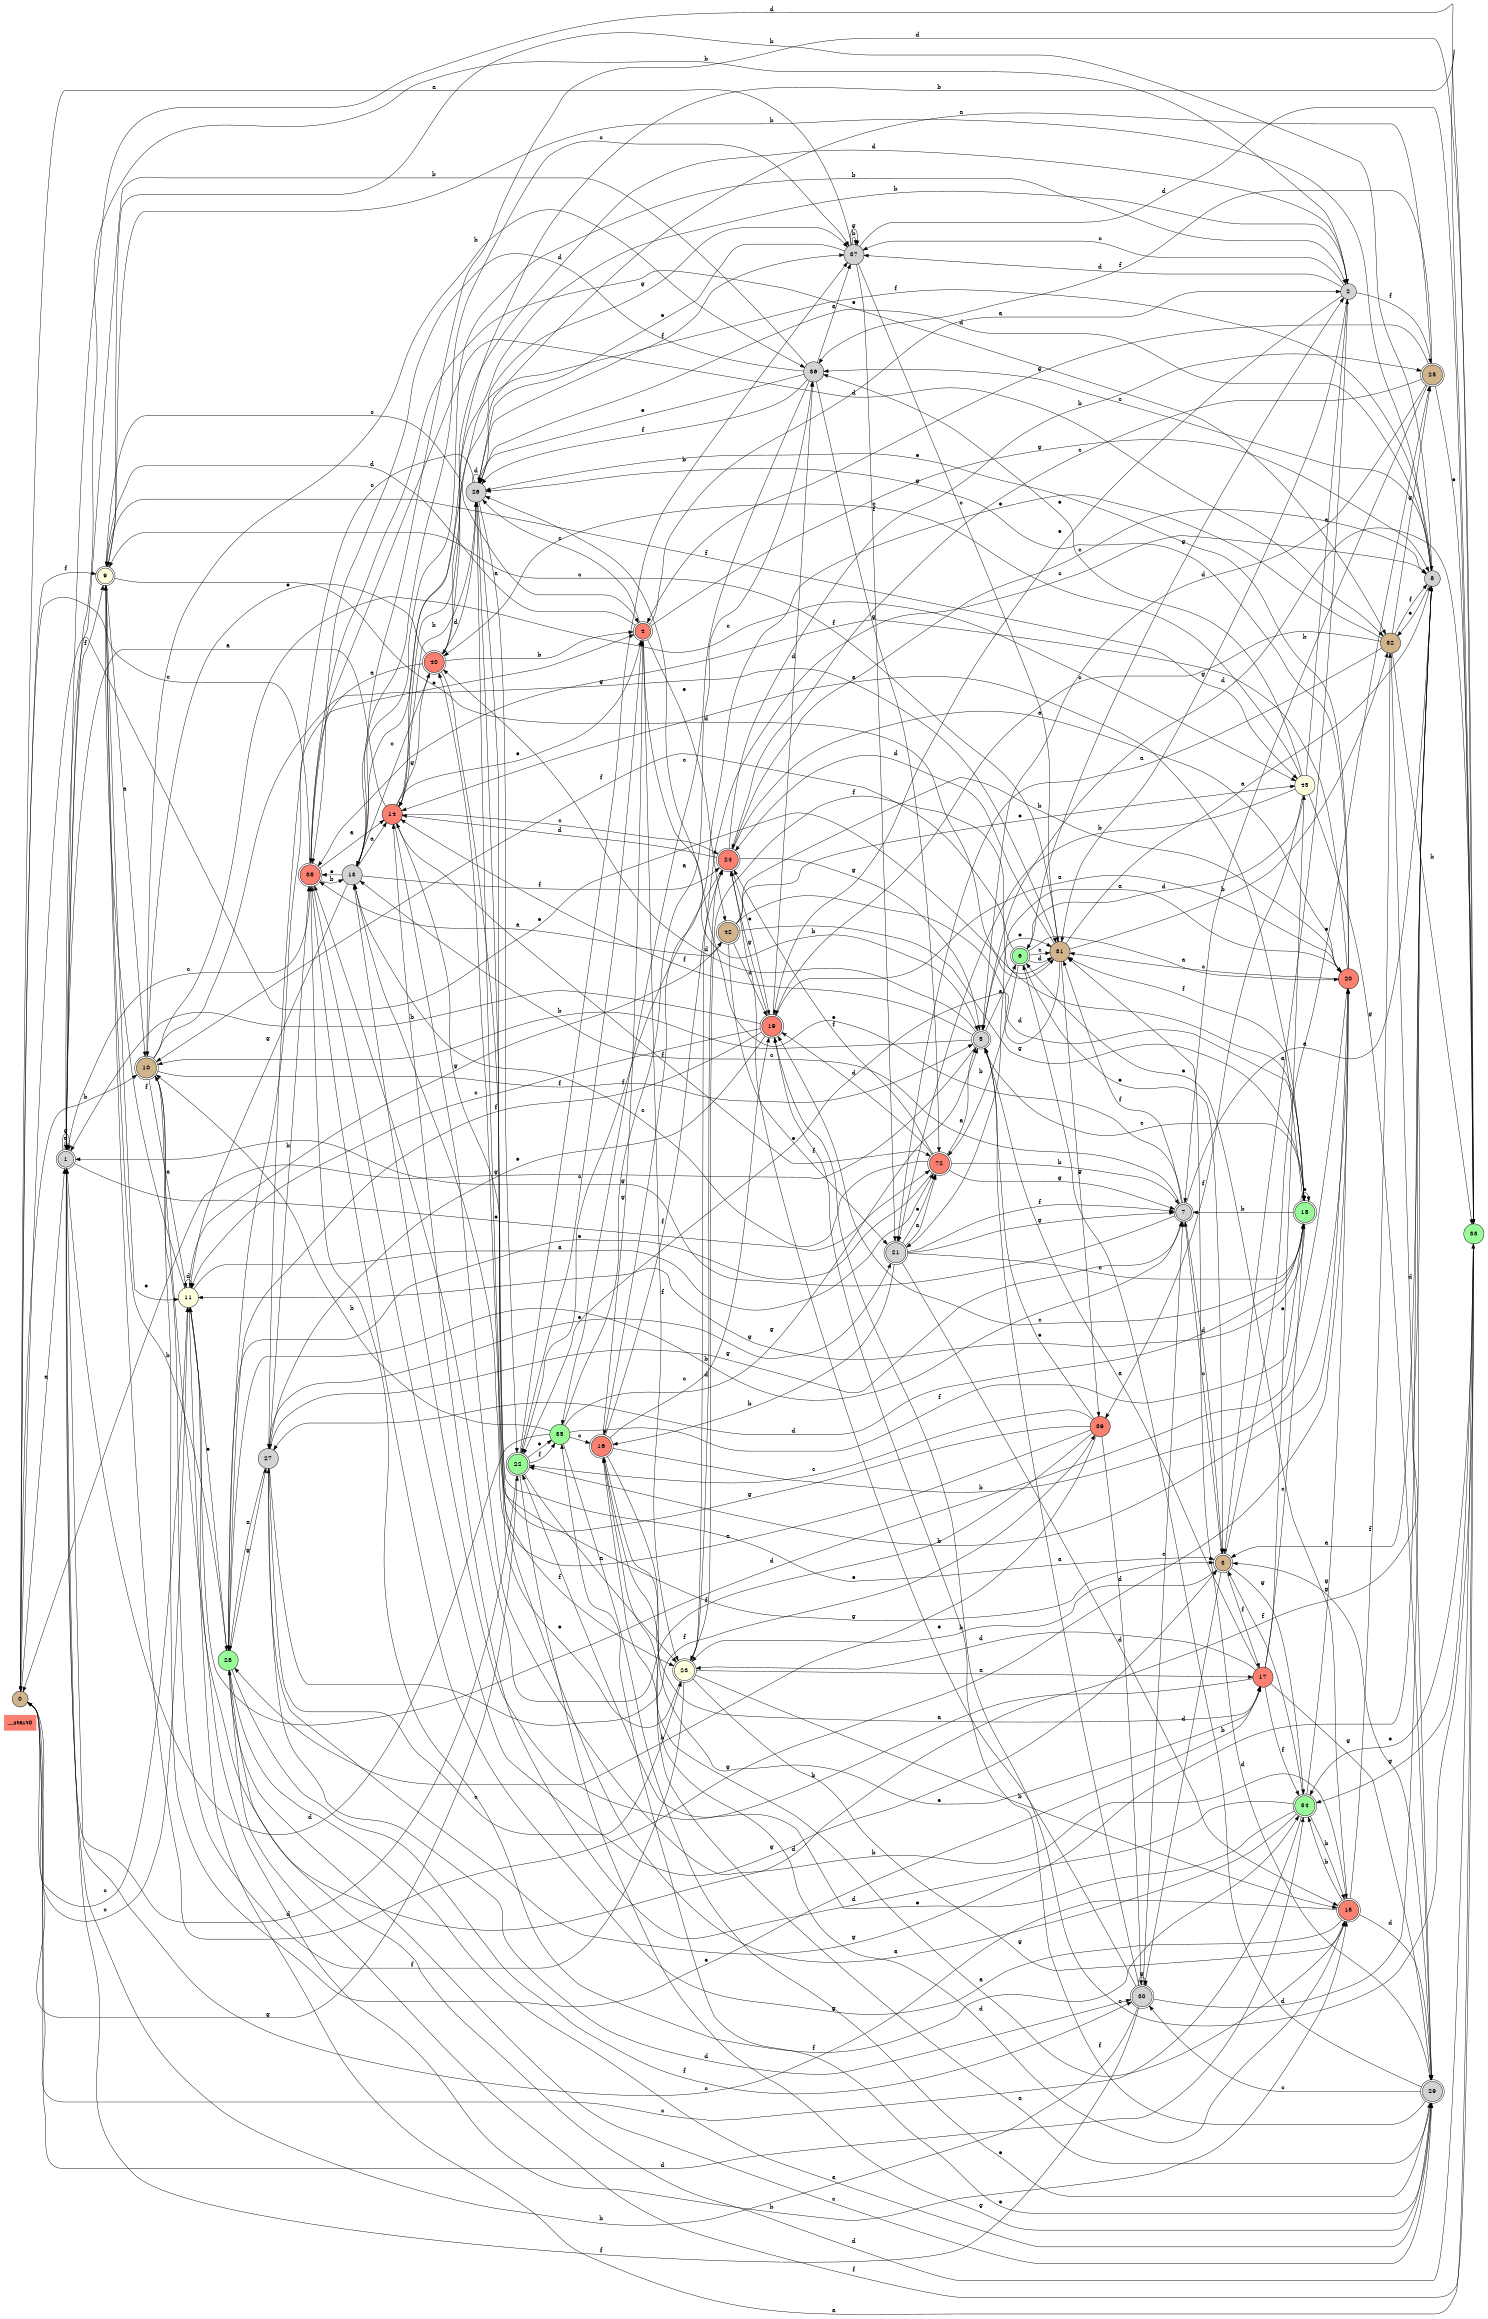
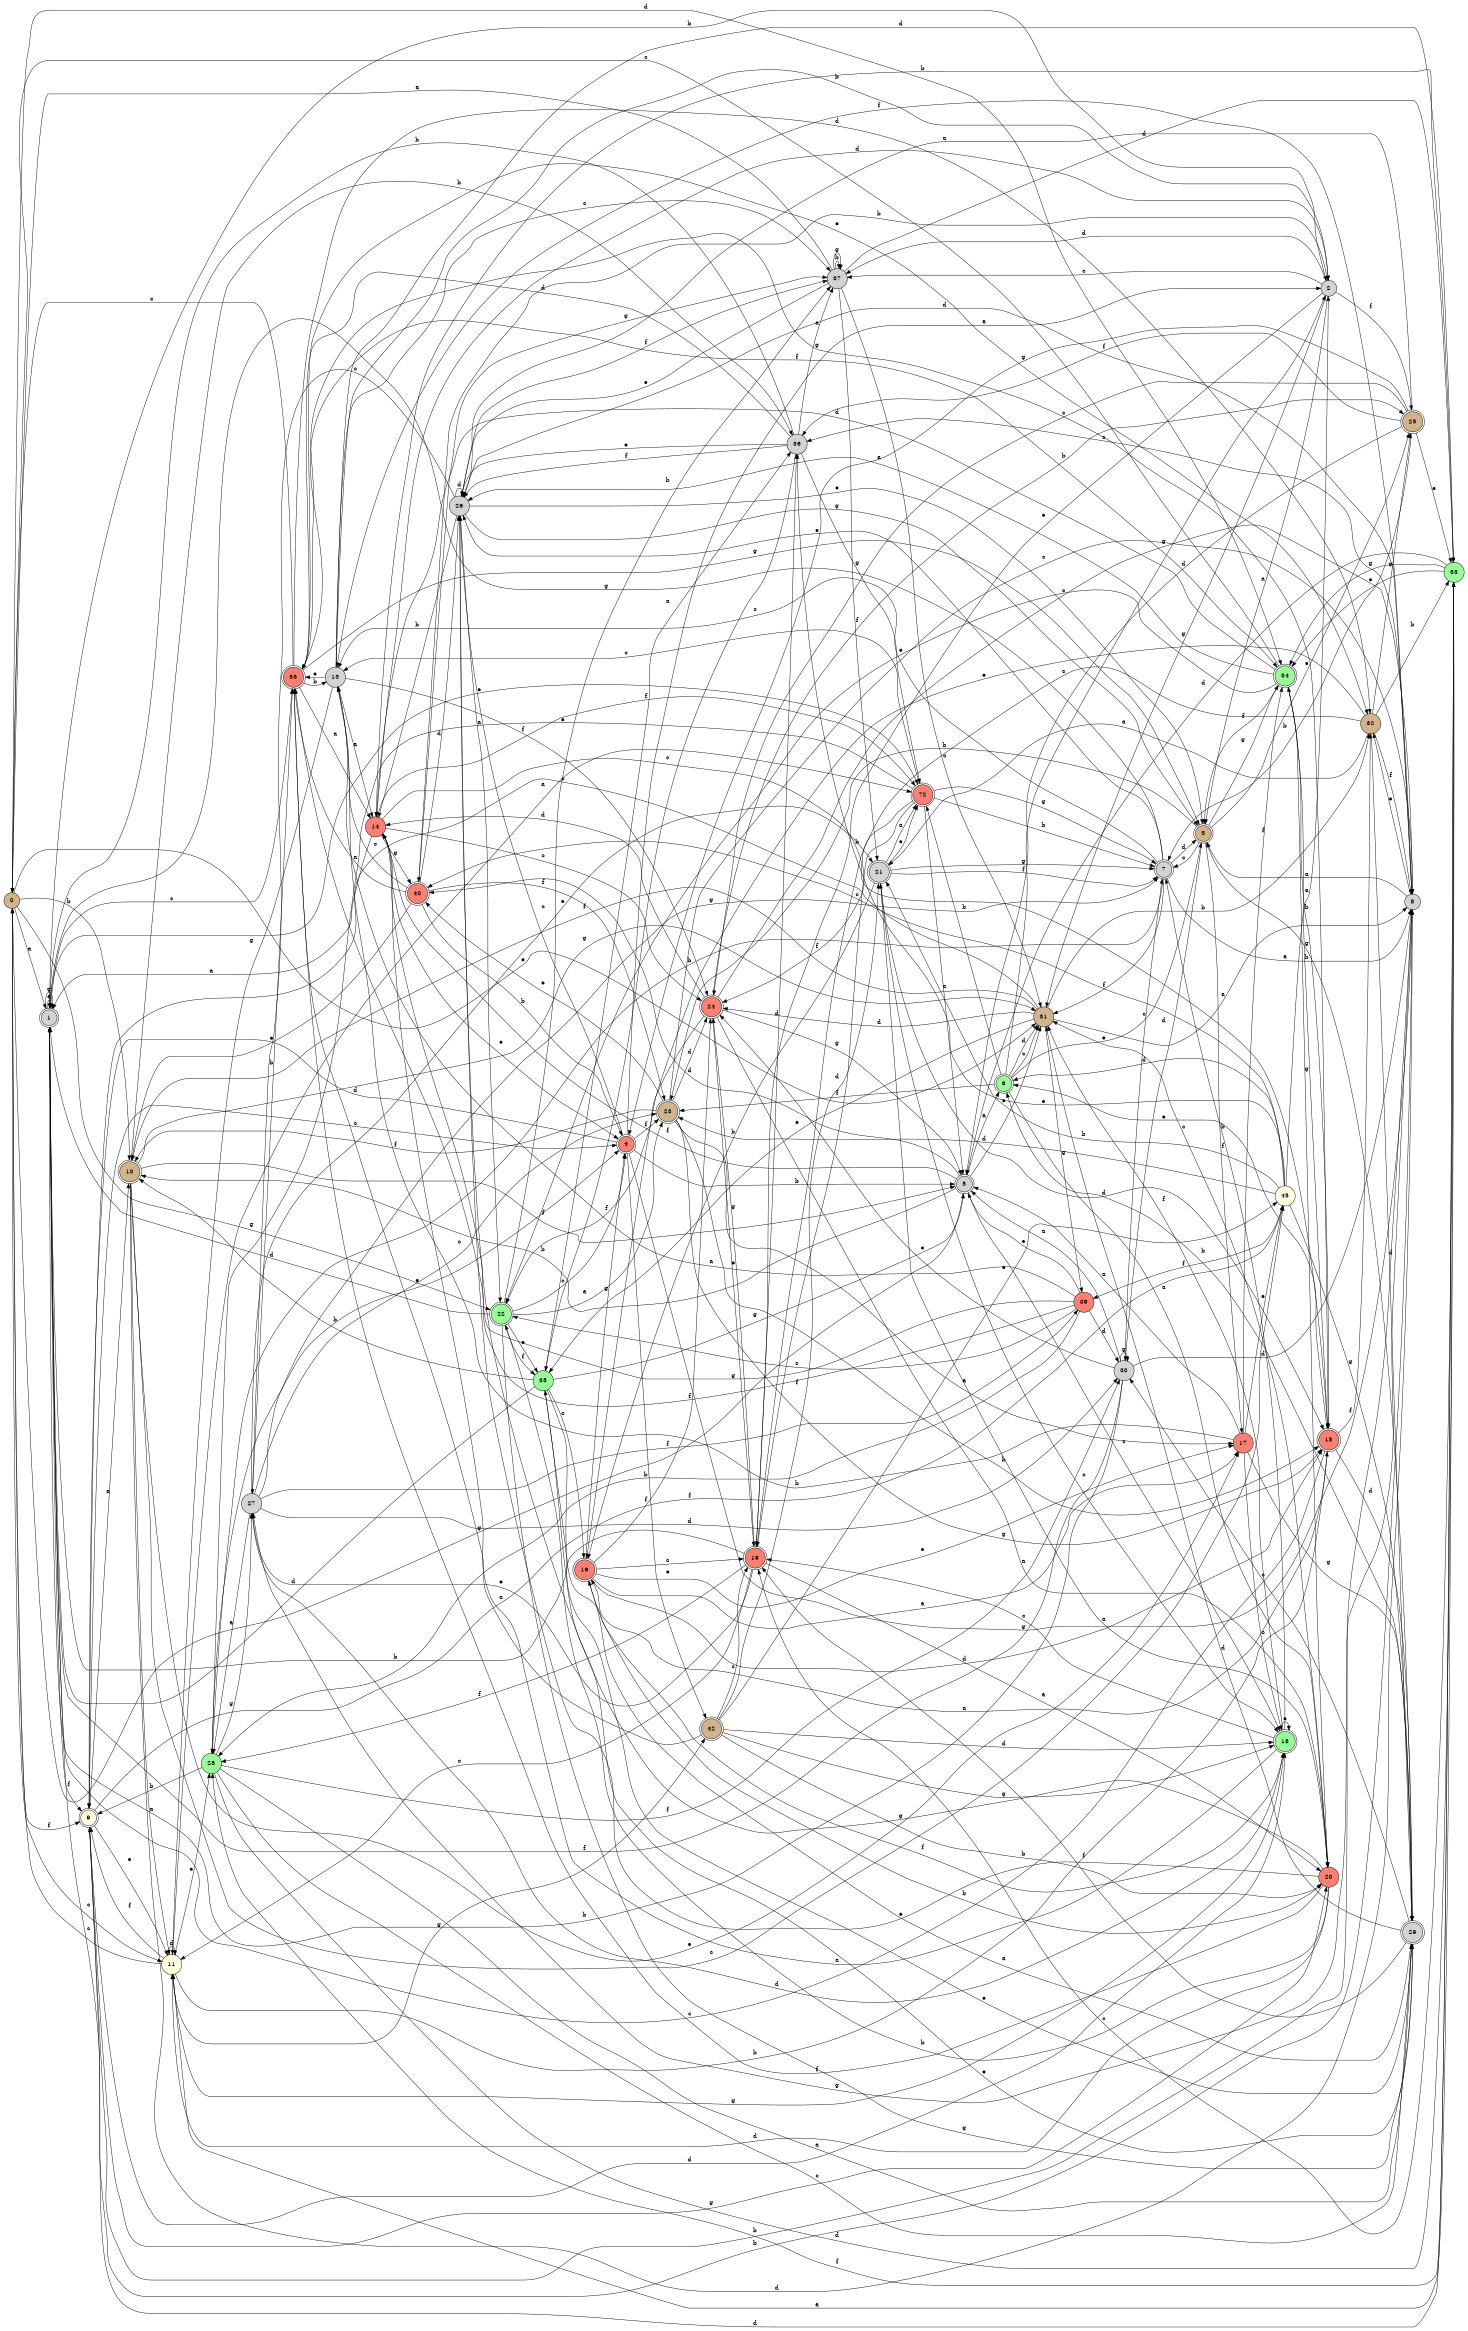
(810, 1126) -> (765, 1156)
(981, 1645) -> (964, 1141)
(685, 1671) -> (668, 1112)
(20, 1723) -> none
(1142, 1997) -> (1124, 1371)
